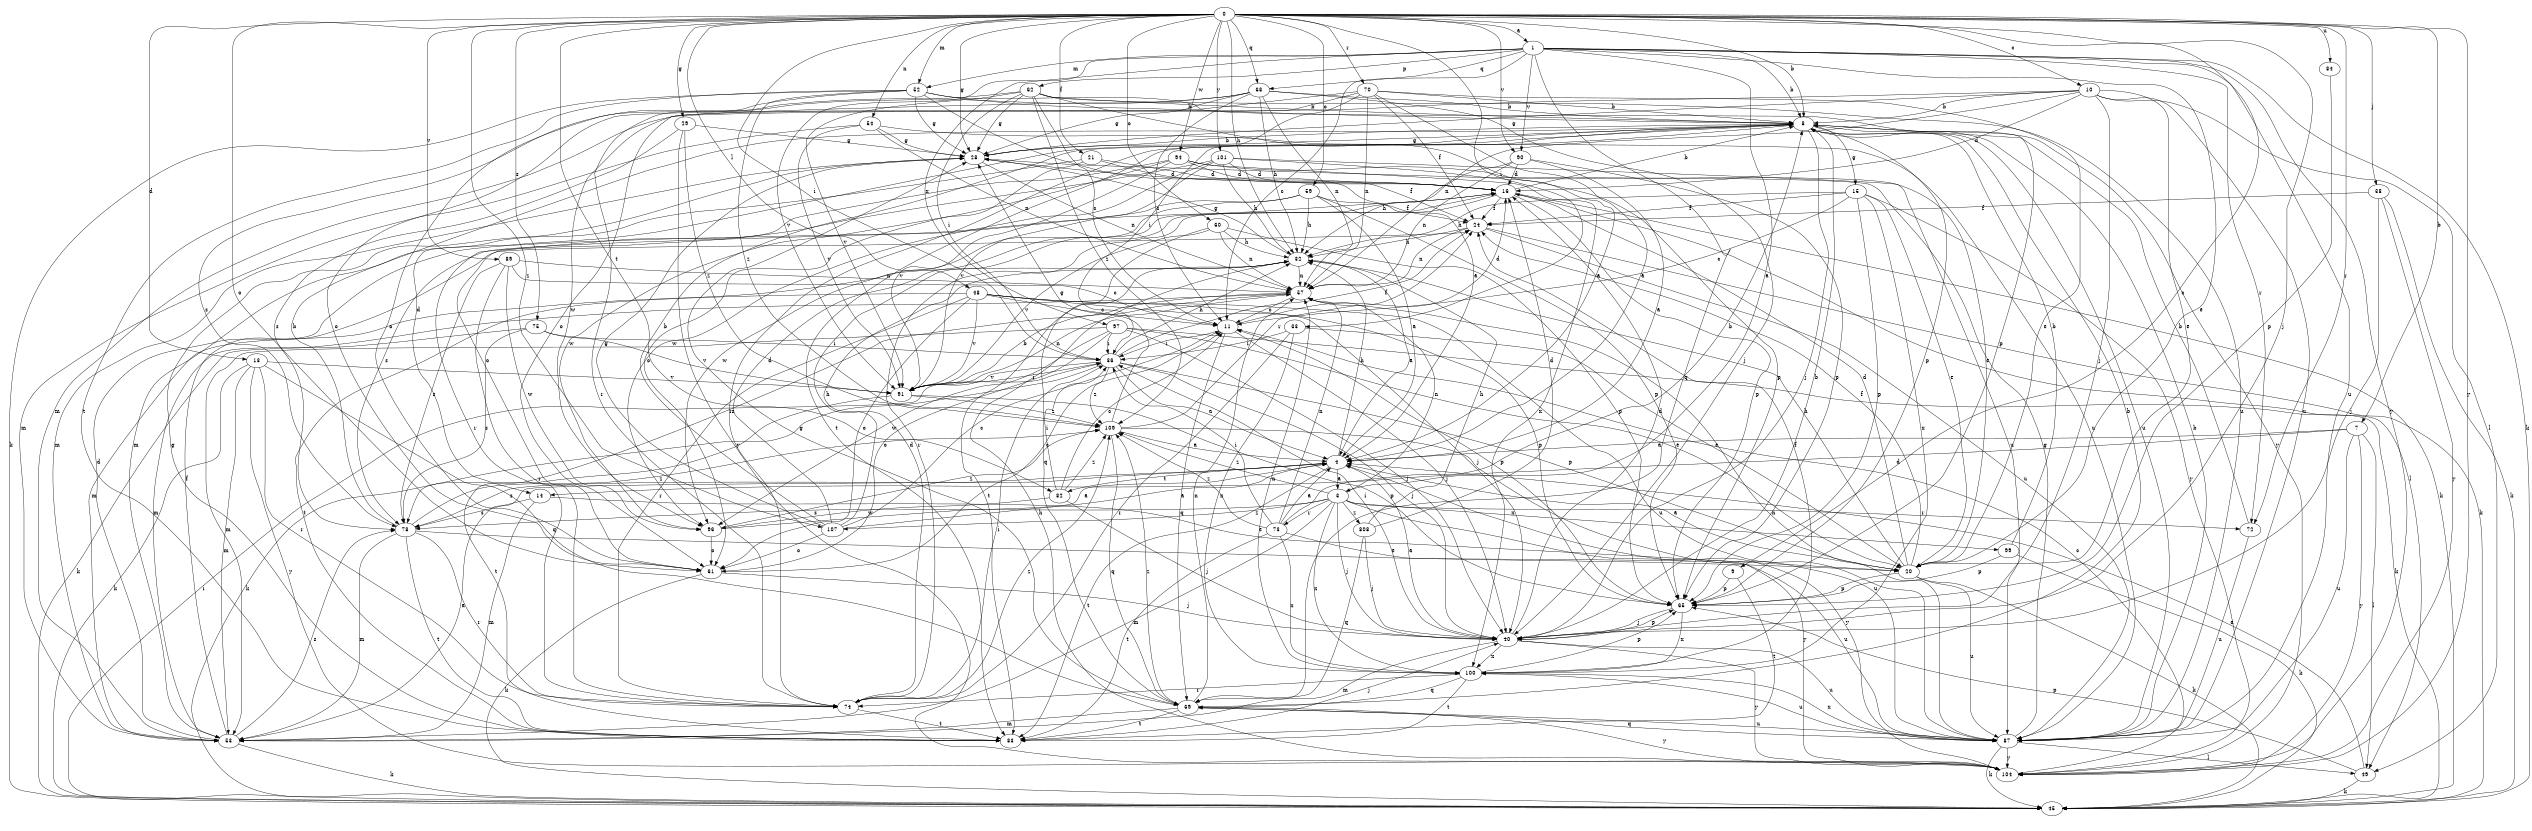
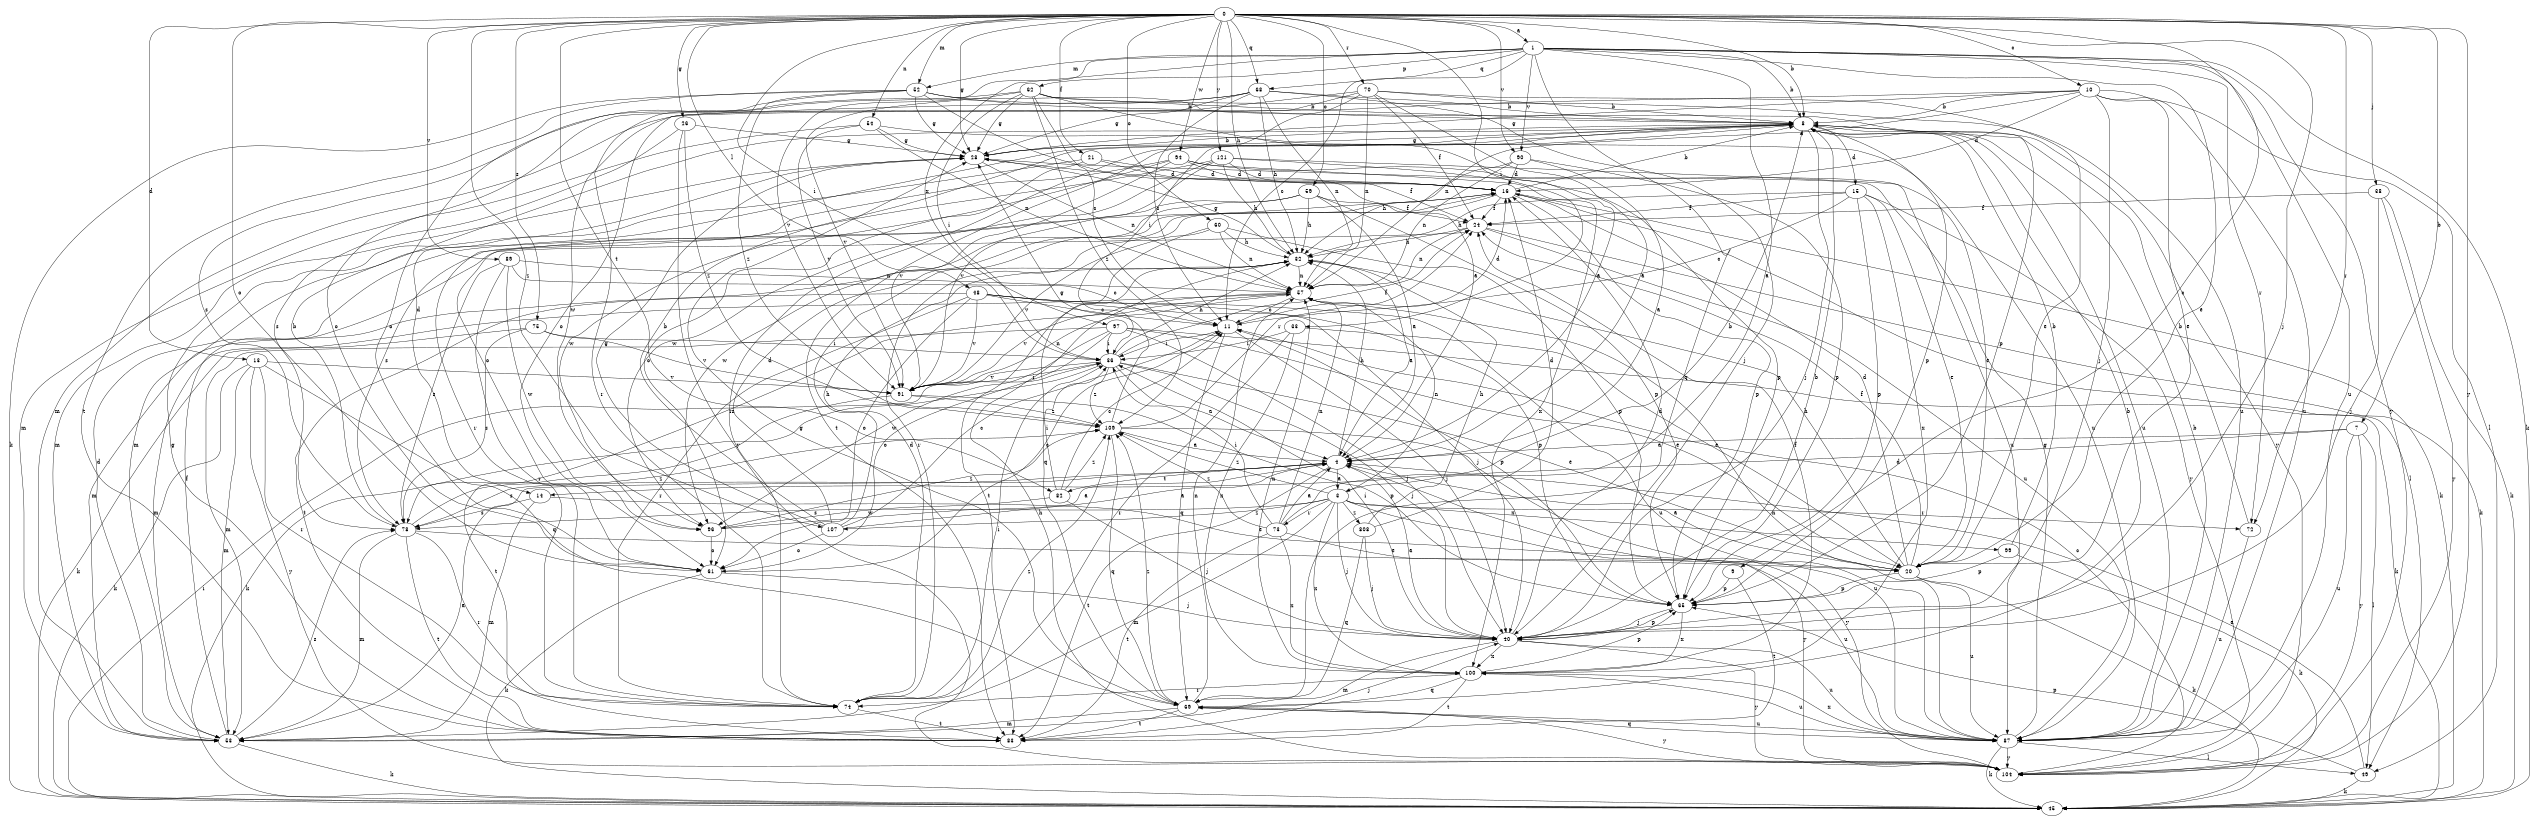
(2330, 69) -> none
(685, 124) -> (685, 124)
(1222, 158) -> (1222, 158)
(1854, 158) -> (1854, 158)
(1026, 344) -> (1026, 344)
(1571, 462) -> (1571, 462)
